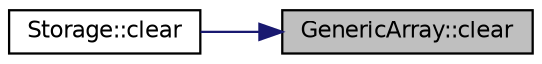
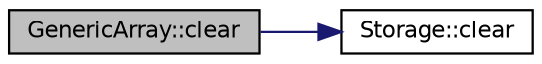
(230, 32) -> (289, 32)
